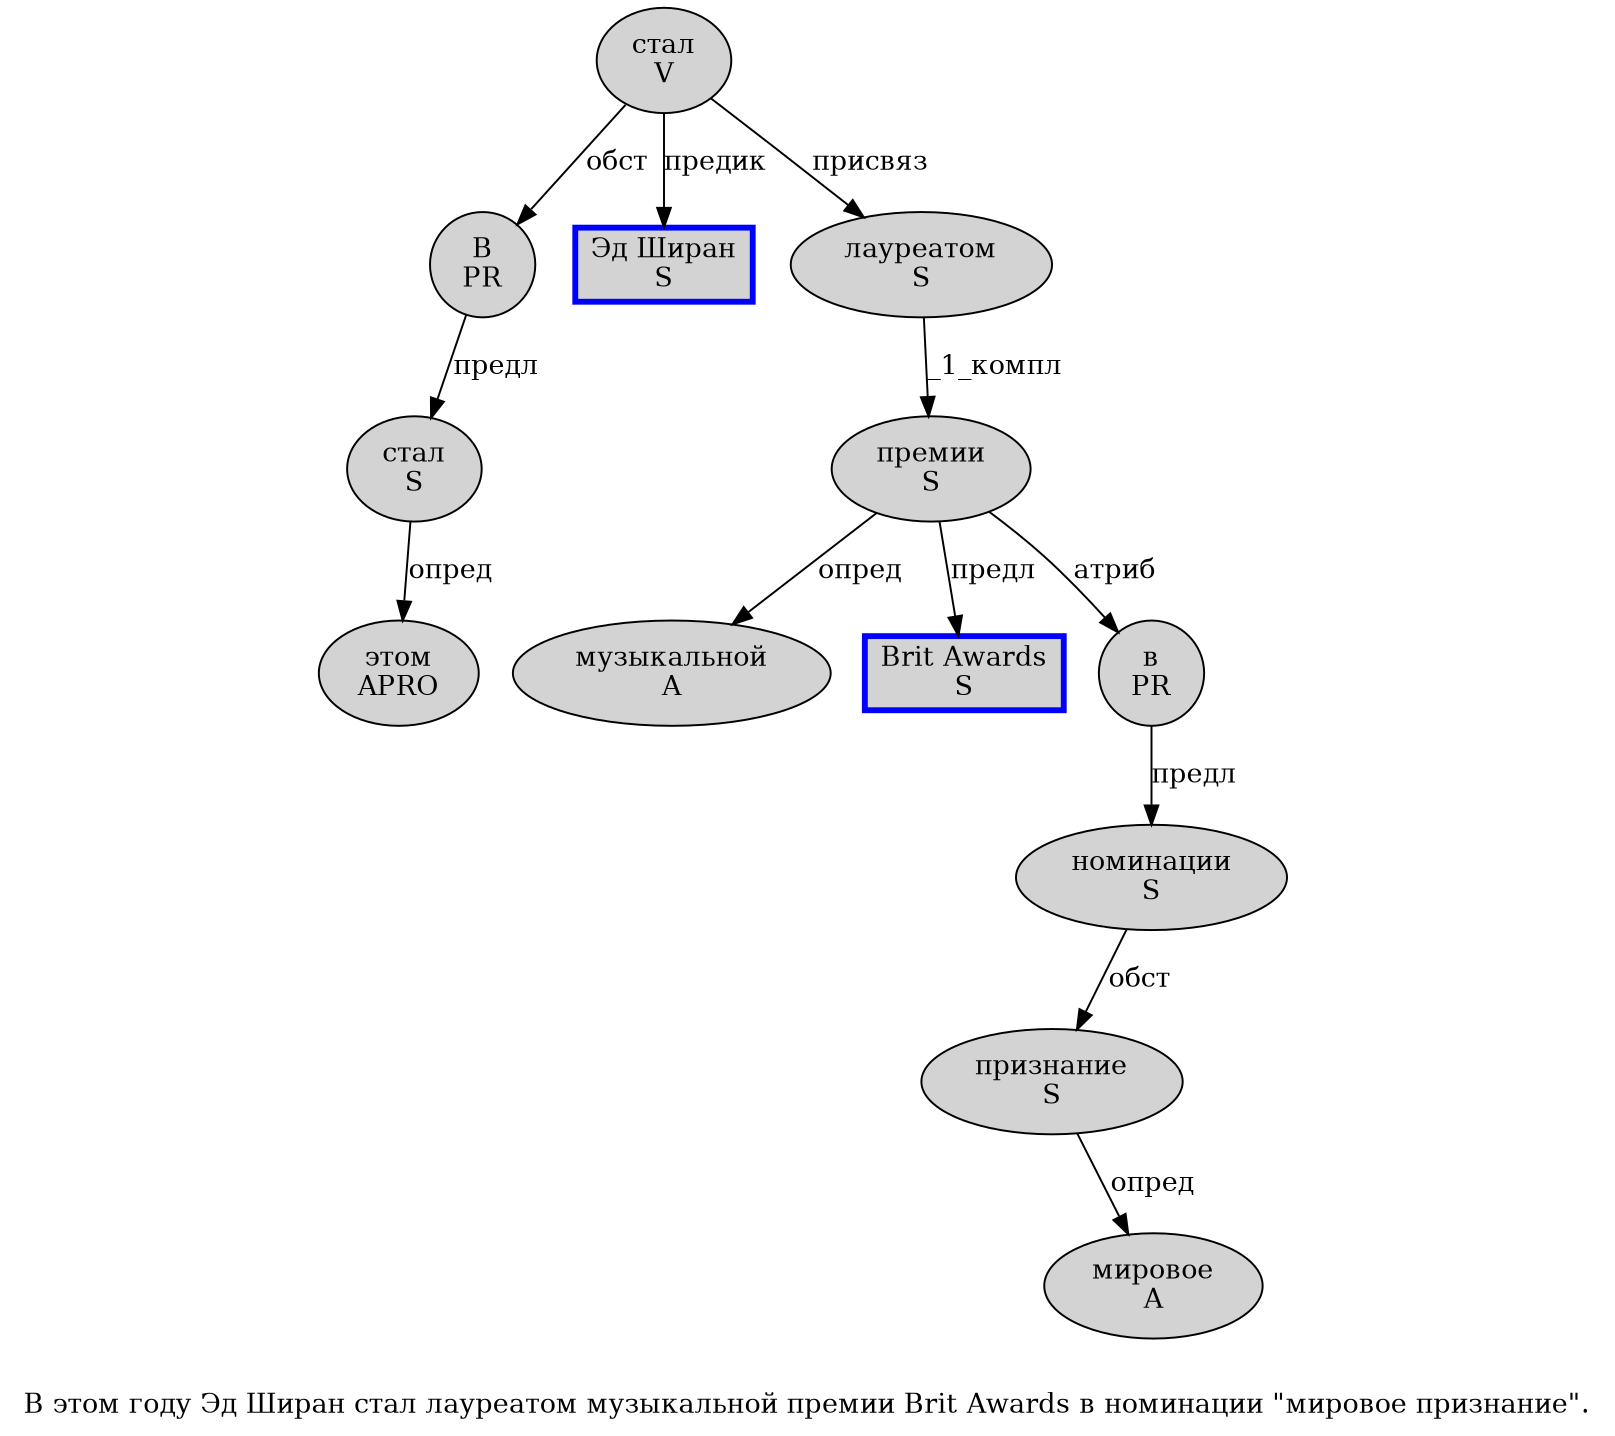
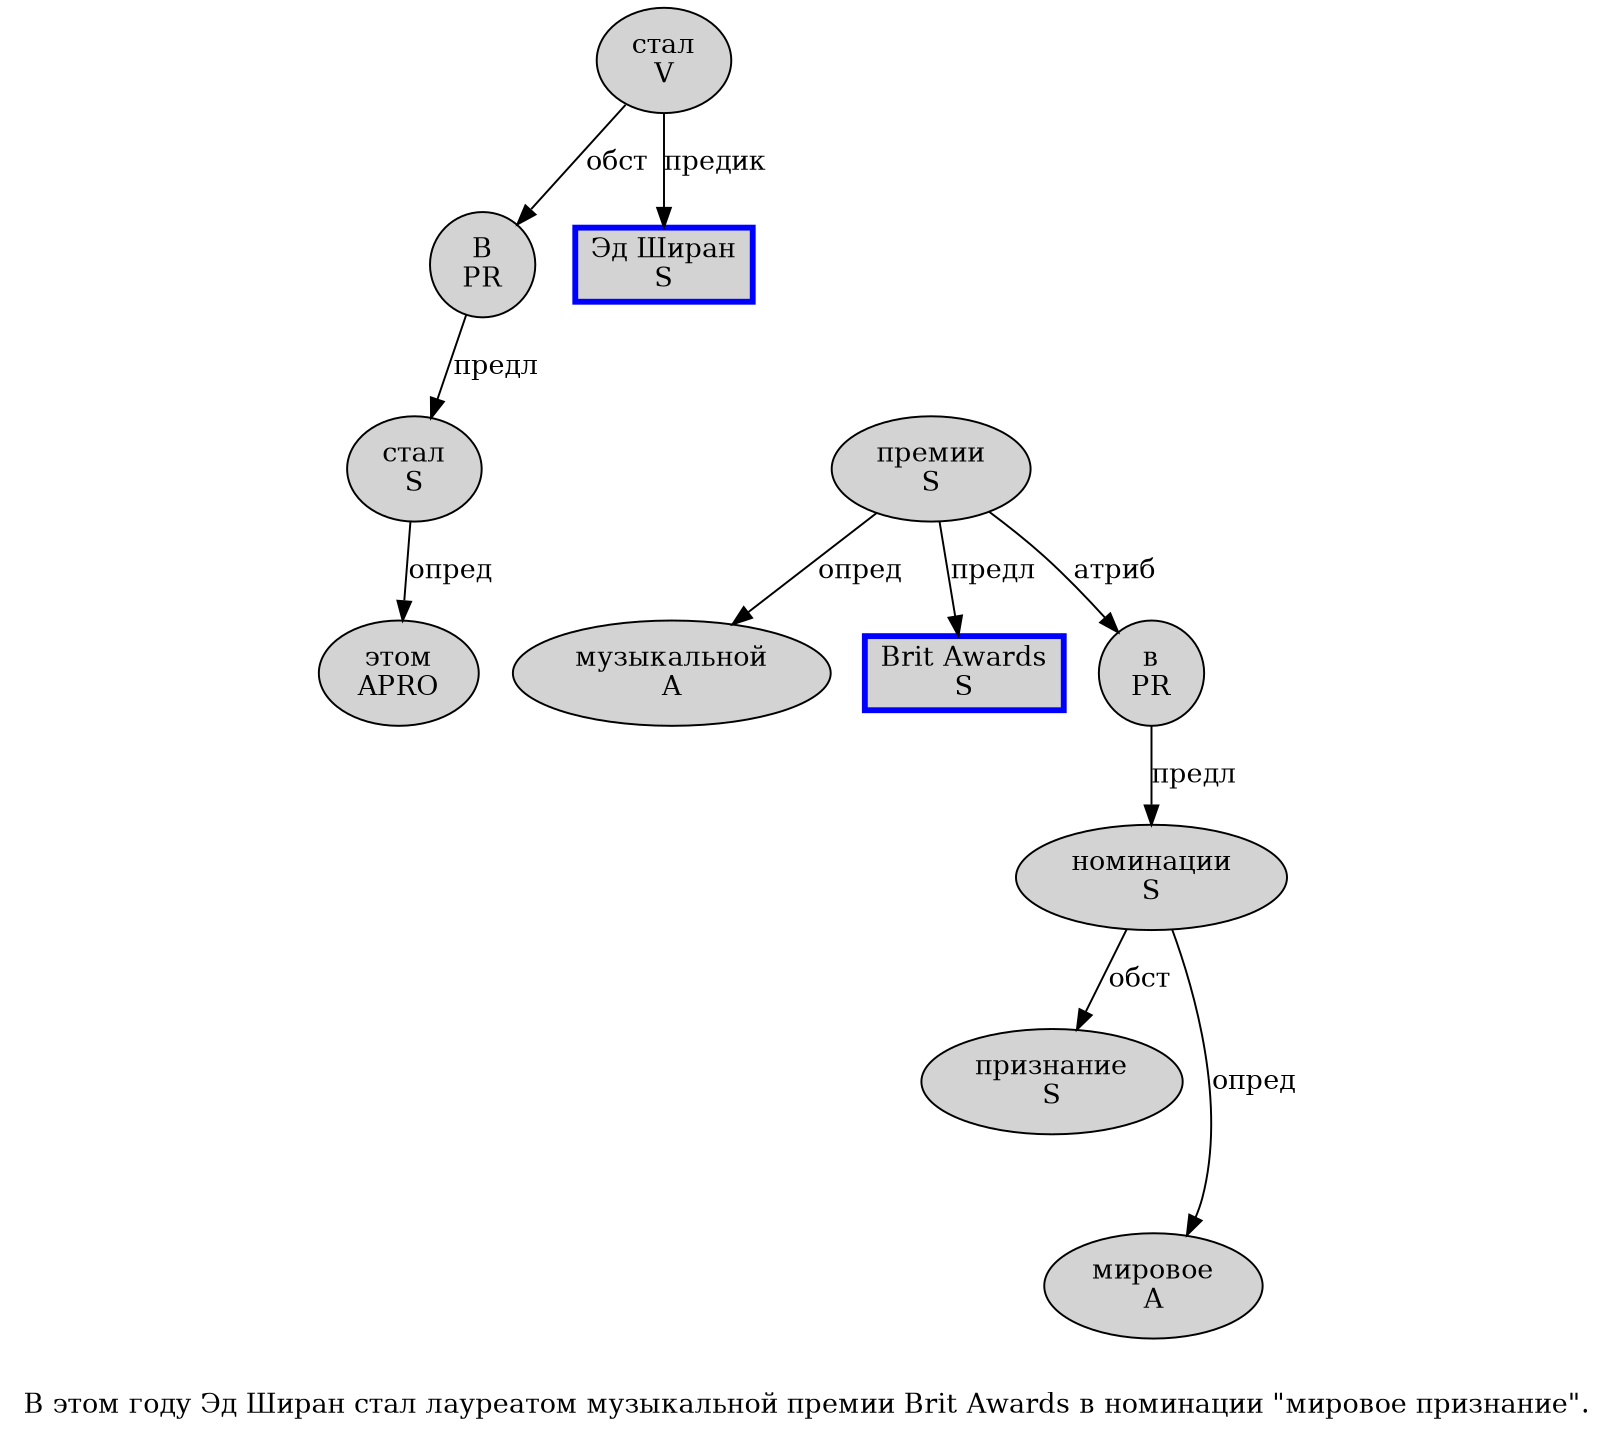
(921, 265) -> none
(1098, 1175) -> (1208, 1072)
